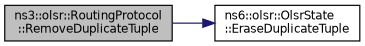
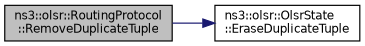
(287, 23) -> (287, 23)
